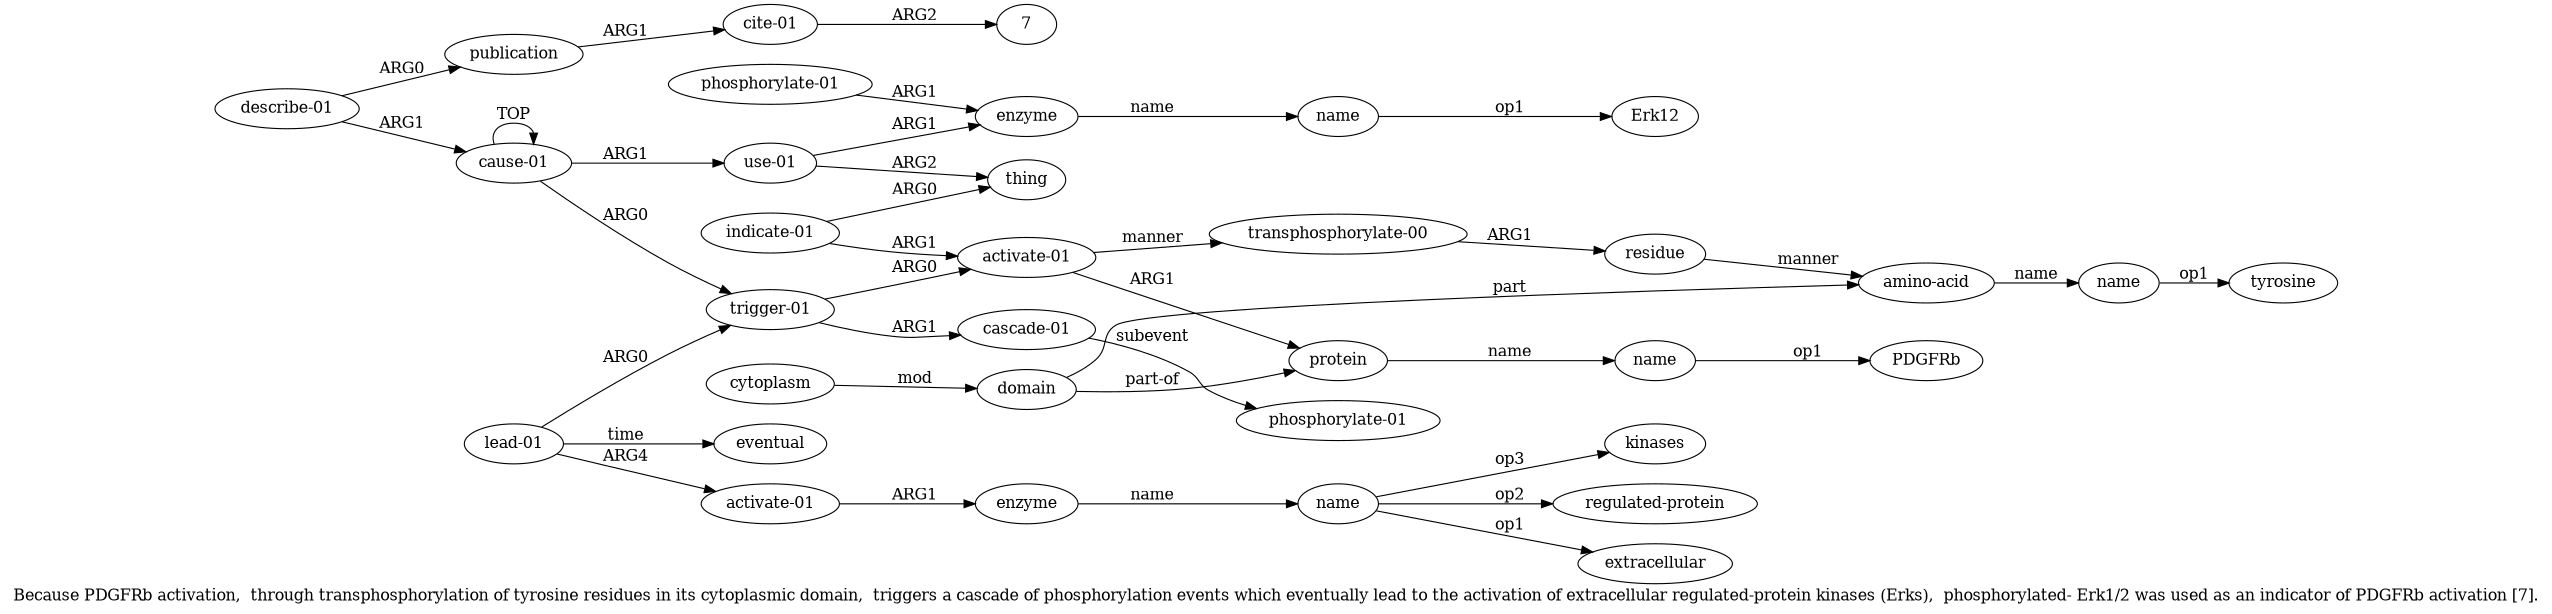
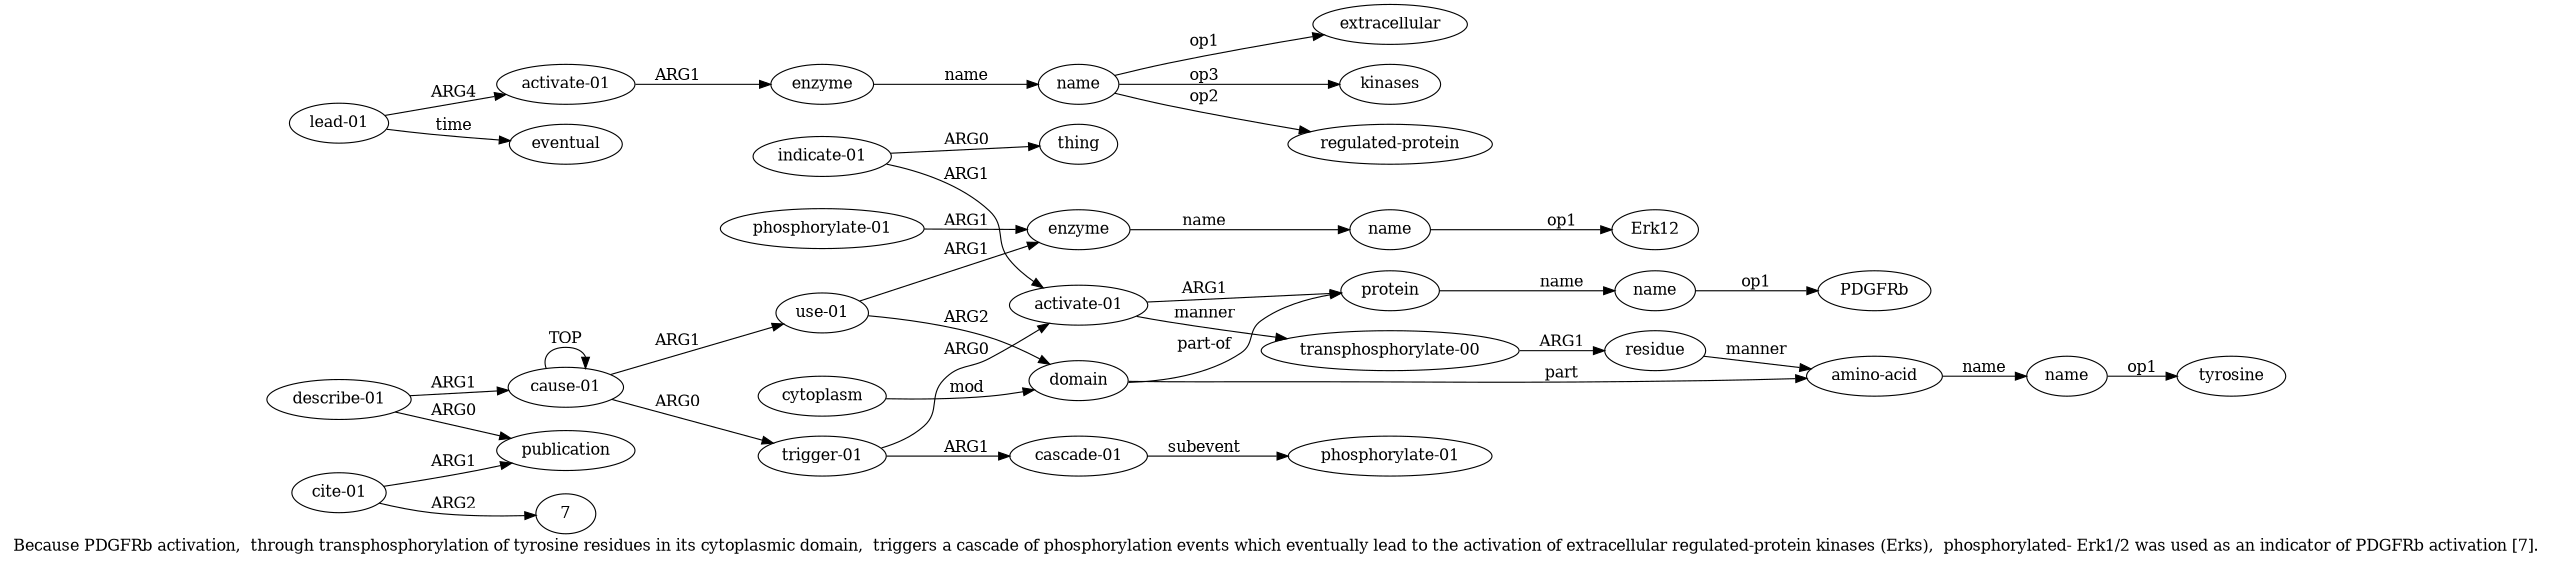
(646, 39) -> (442, 477)
(896, 171) -> (956, 329)
(629, 375) -> none
